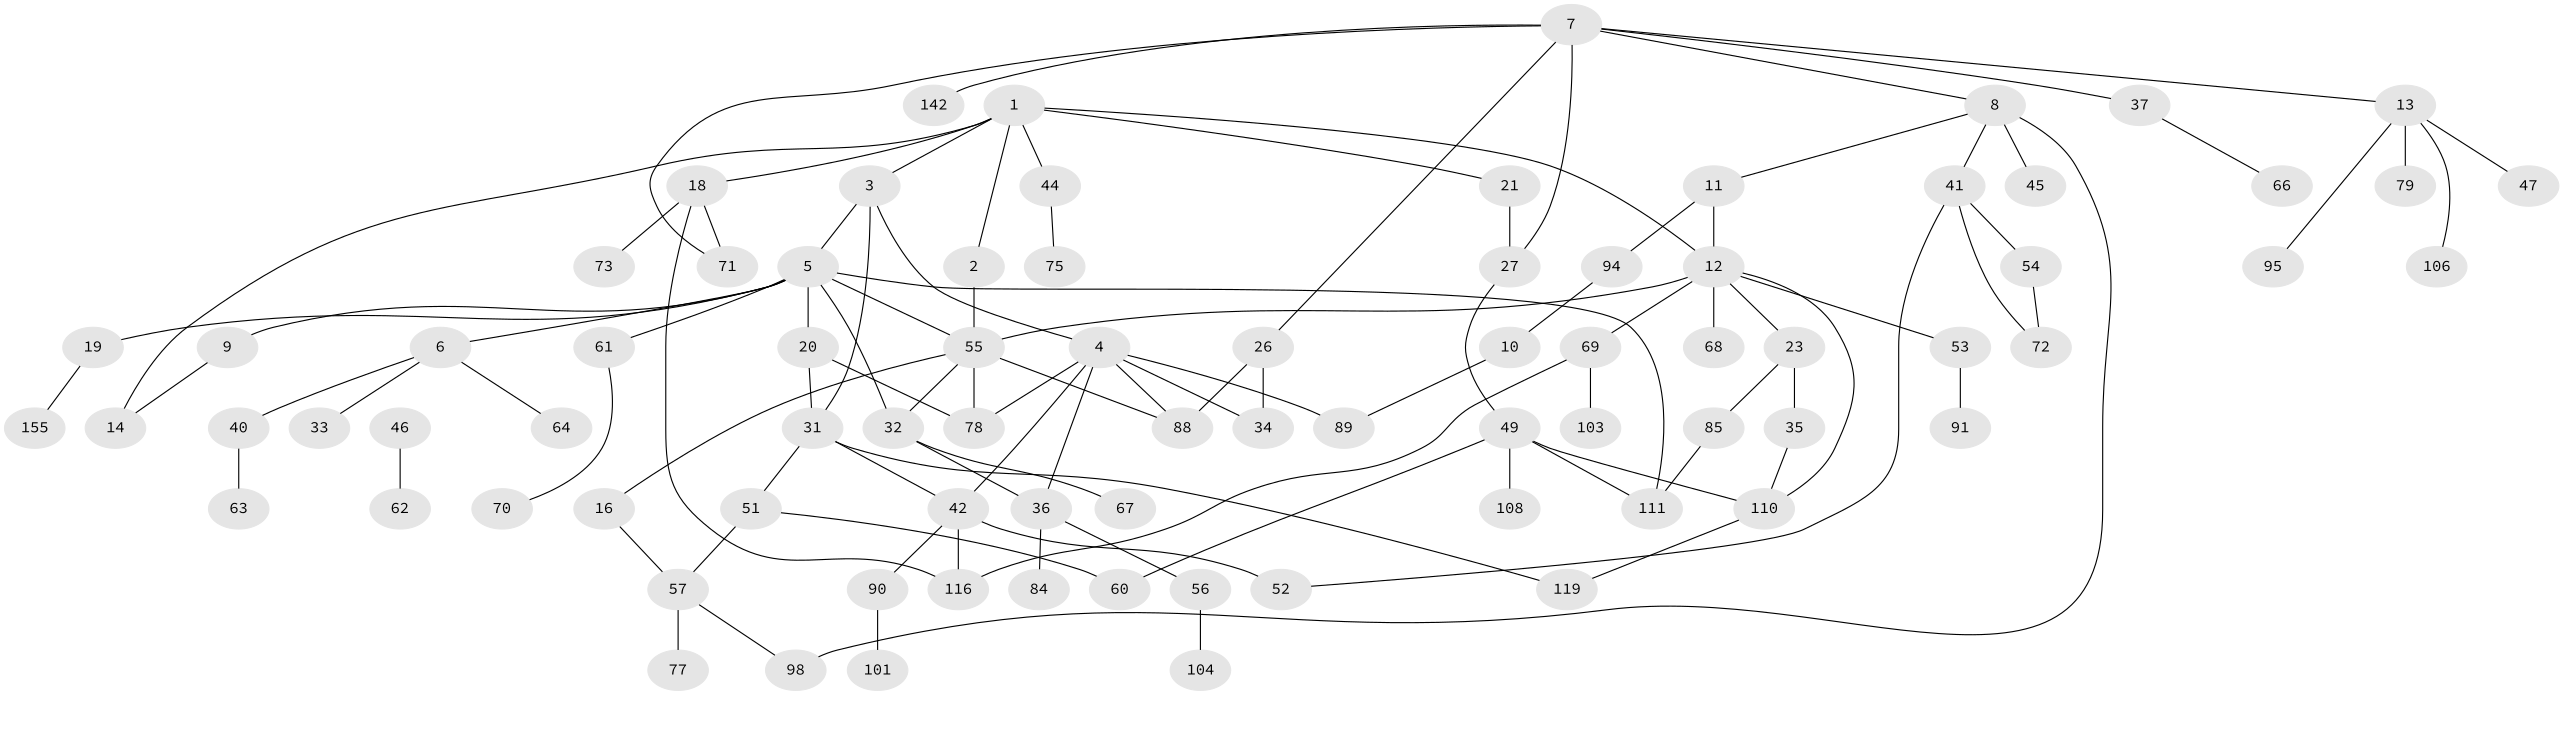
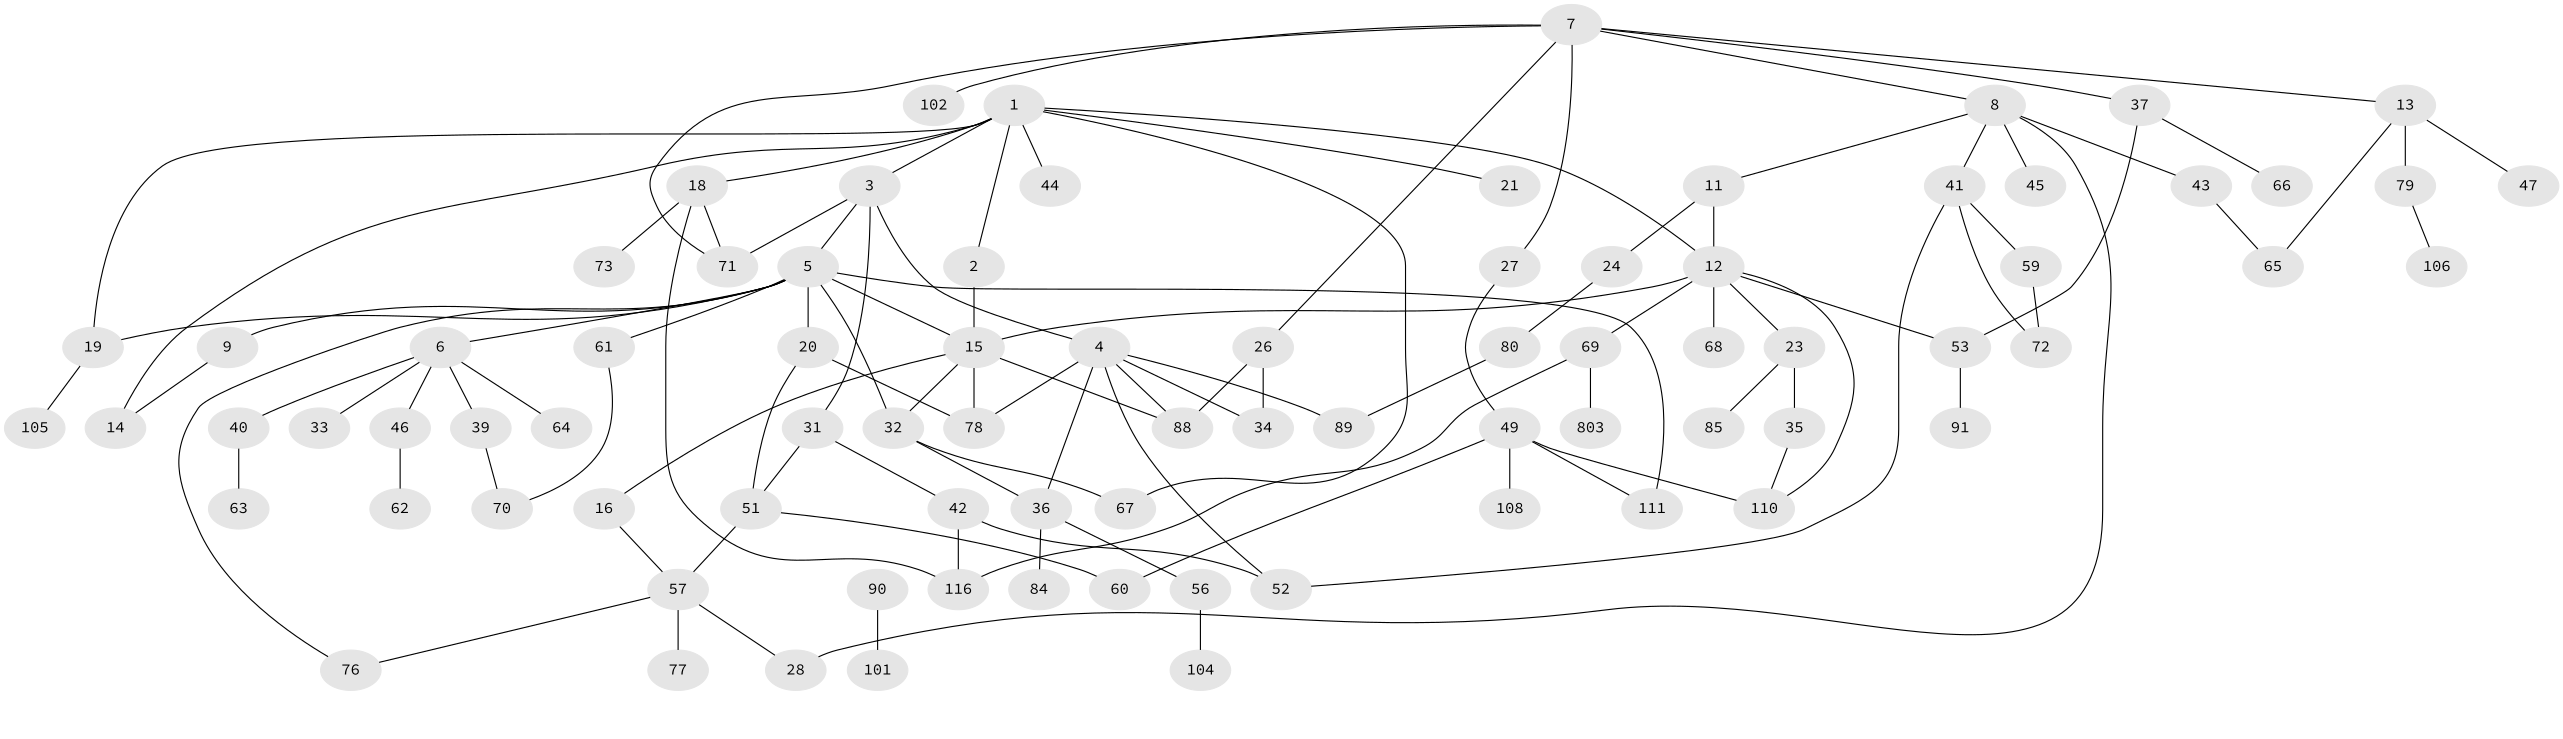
(934, 105) -> (934, 105)
none -> (486, 135)
(2449, 182) -> (2421, 226)
none -> (2201, 186)
none -> (799, 226)
(1510, 227) -> none
none -> (2093, 256)
(1055, 267) -> none
(1612, 267) -> (1612, 267)
(2031, 267) -> (2031, 267)
(2273, 267) -> (2273, 267)
none -> (1406, 281)
(974, 347) -> (974, 347)
(1510, 347) -> (1510, 347)
(810, 386) -> (767, 424)
none -> (420, 388)
(35, 428) -> (35, 428)
none -> (481, 428)
(1590, 428) -> (1590, 428)
(1031, 429) -> (1164, 477)
(1683, 469) -> none
(918, 549) -> none
(1567, 590) -> none
none -> (351, 670)
(796, 670) -> (796, 670)
